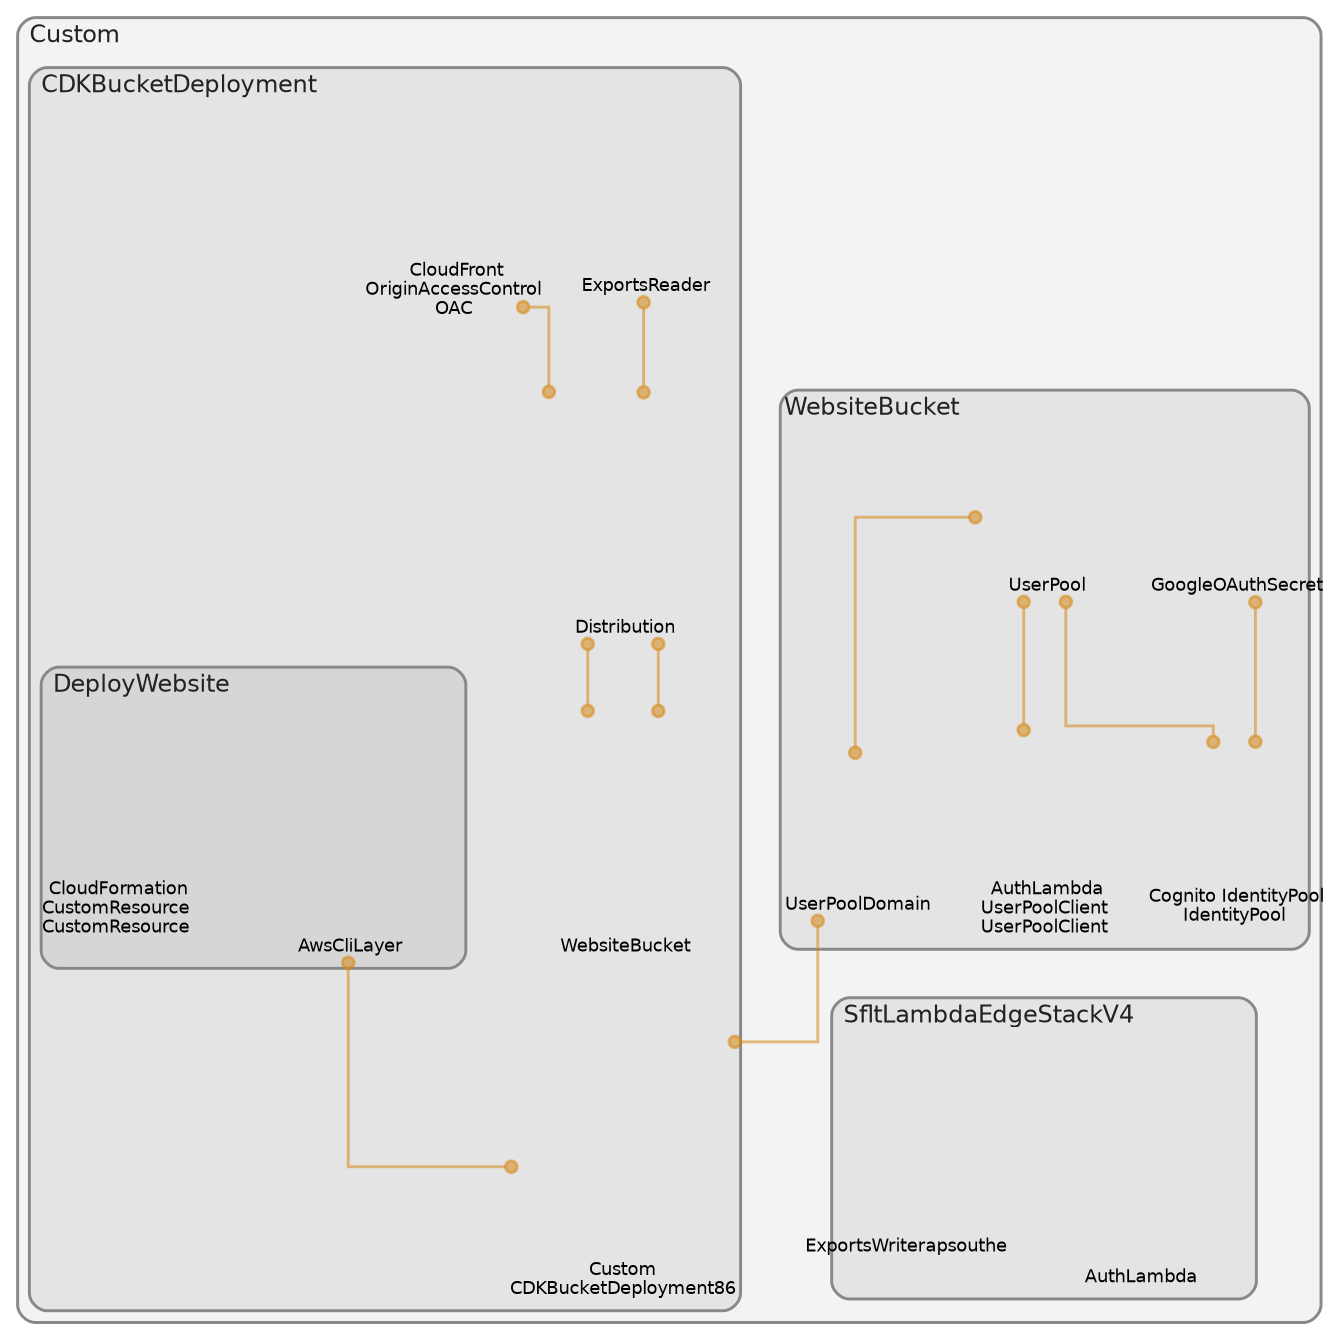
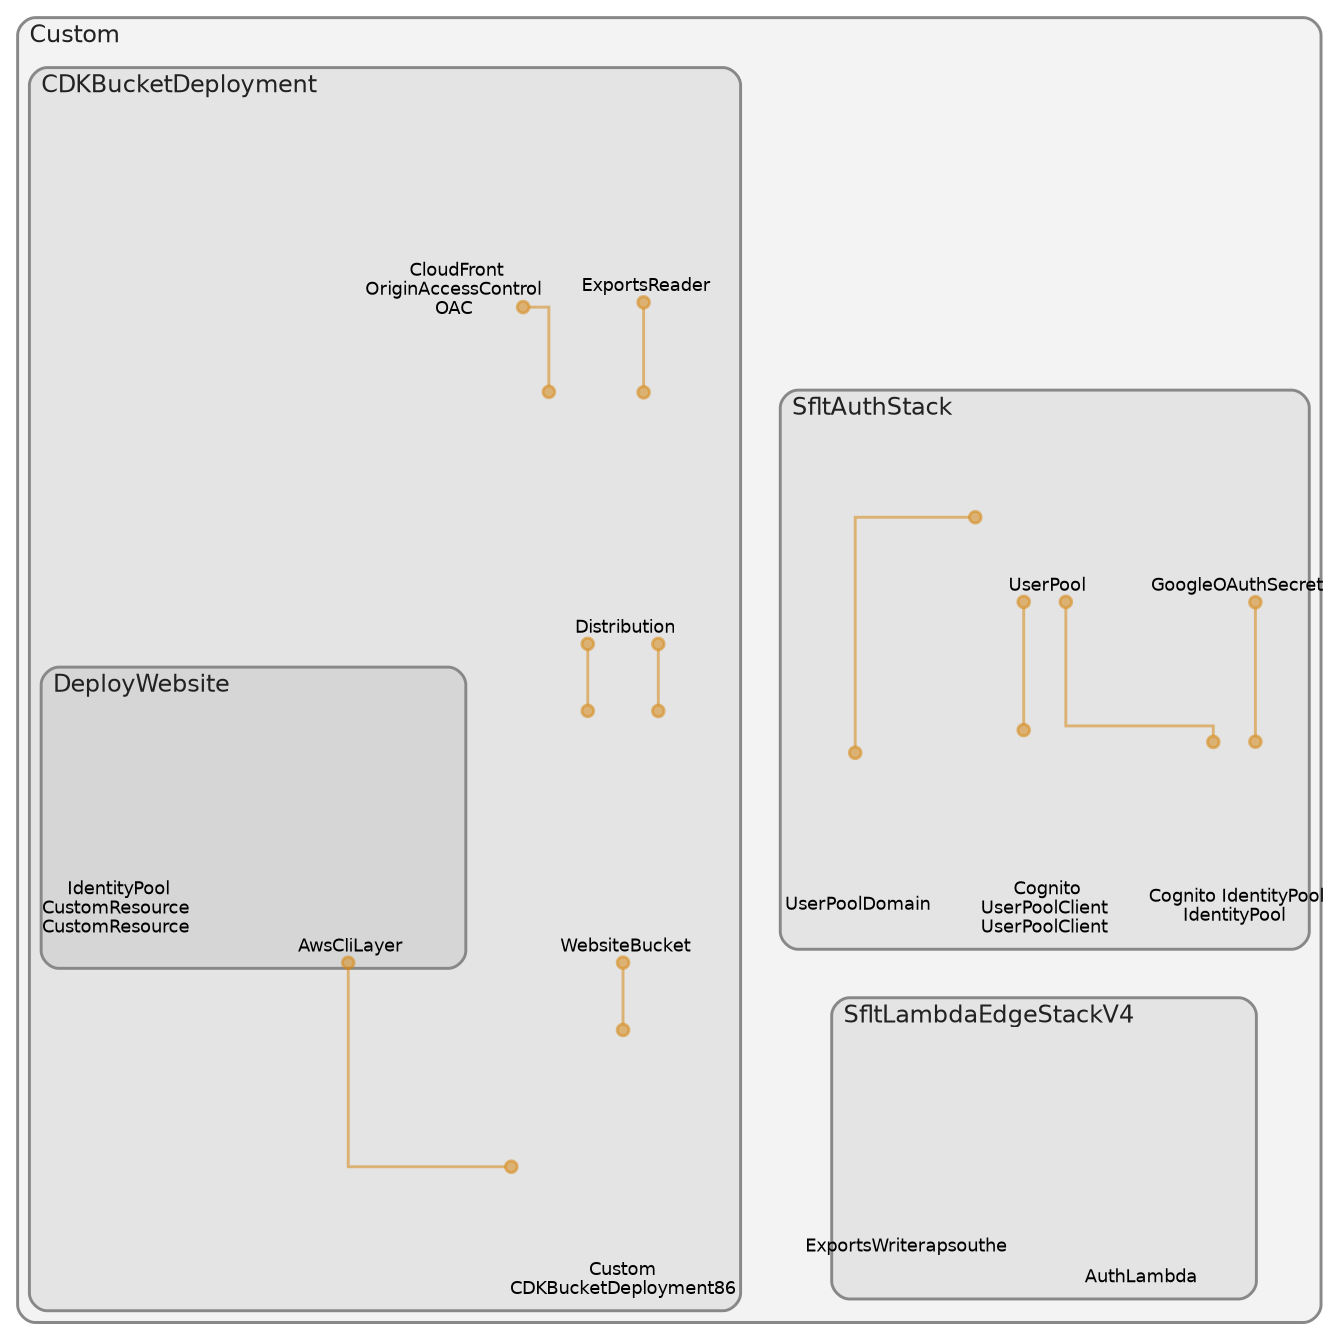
(872, 409) -> (872, 409)
(116, 837) -> (116, 837)
(1045, 837) -> (1045, 837)
(818, 1023) -> (623, 996)
